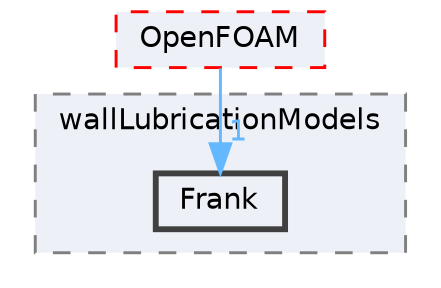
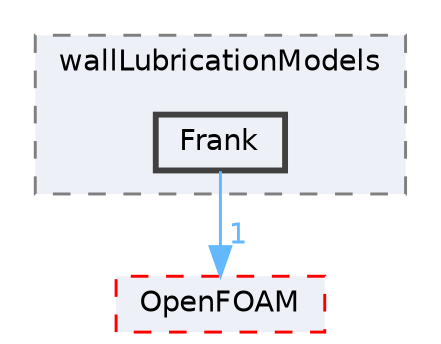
(220, 113) -> (220, 213)
